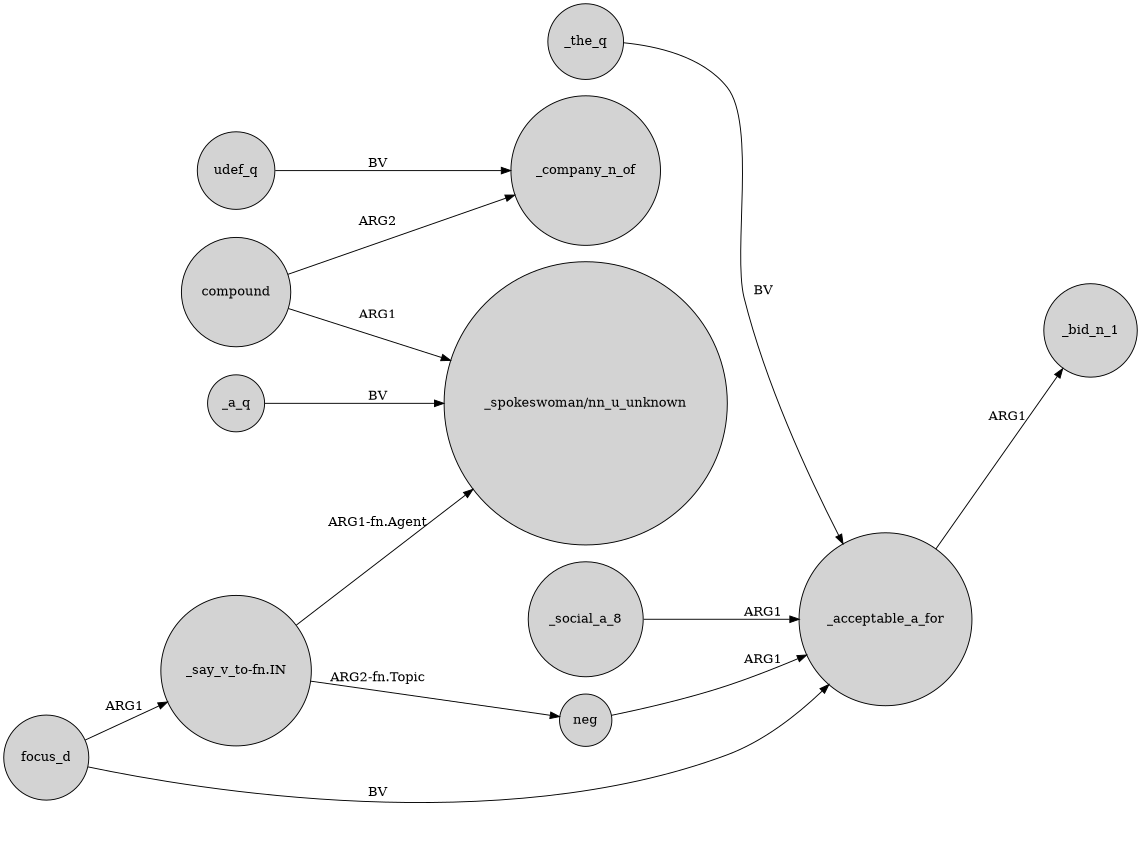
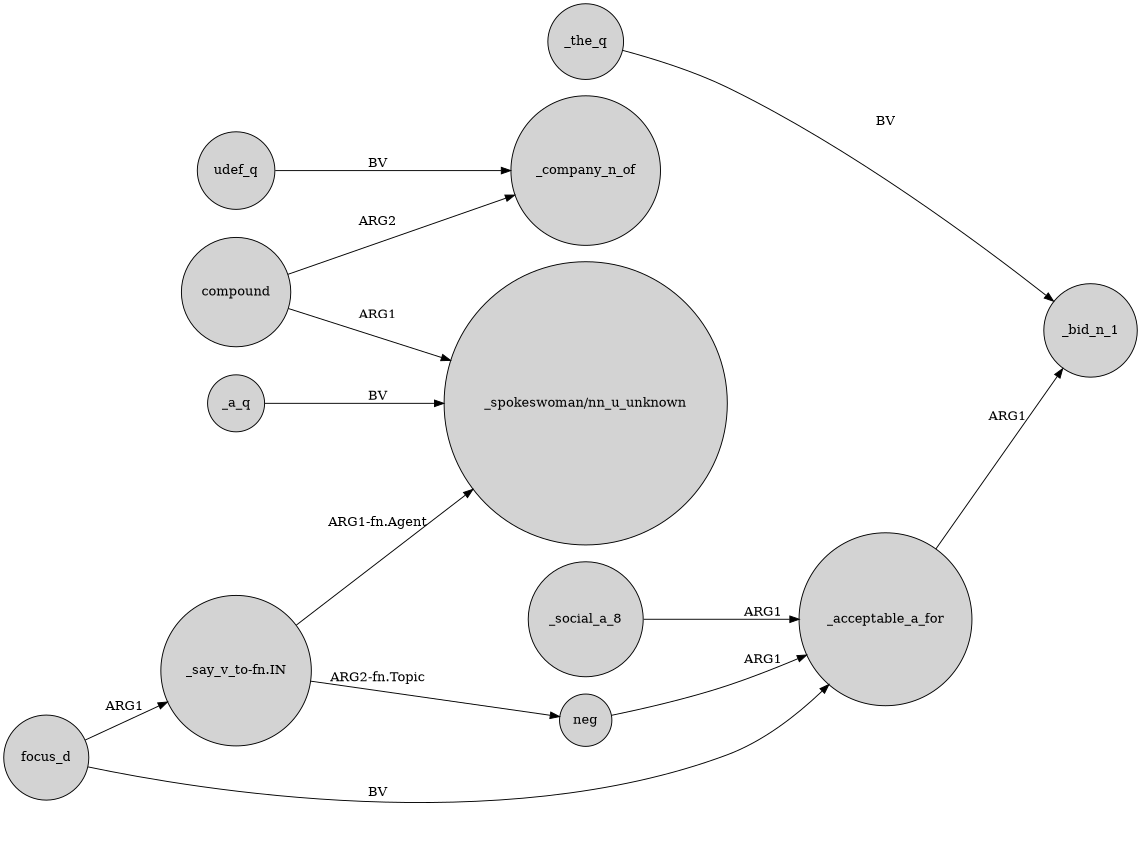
(741, 262) -> (845, 153)
